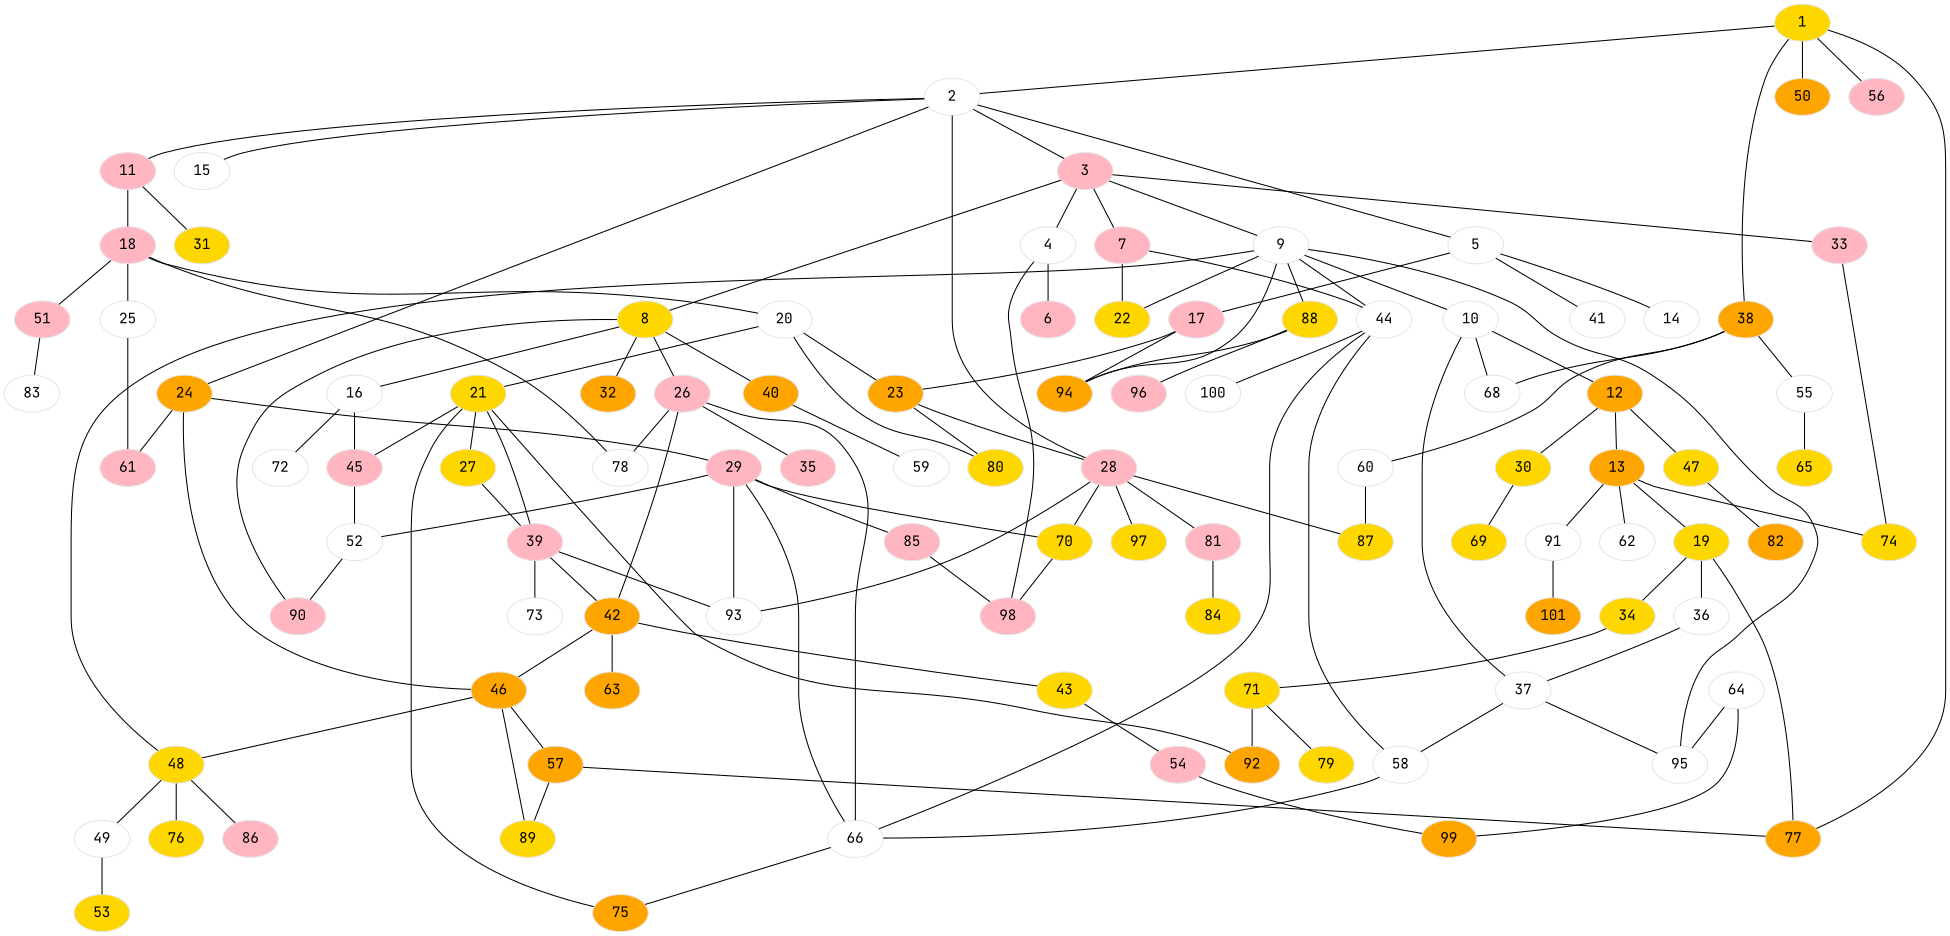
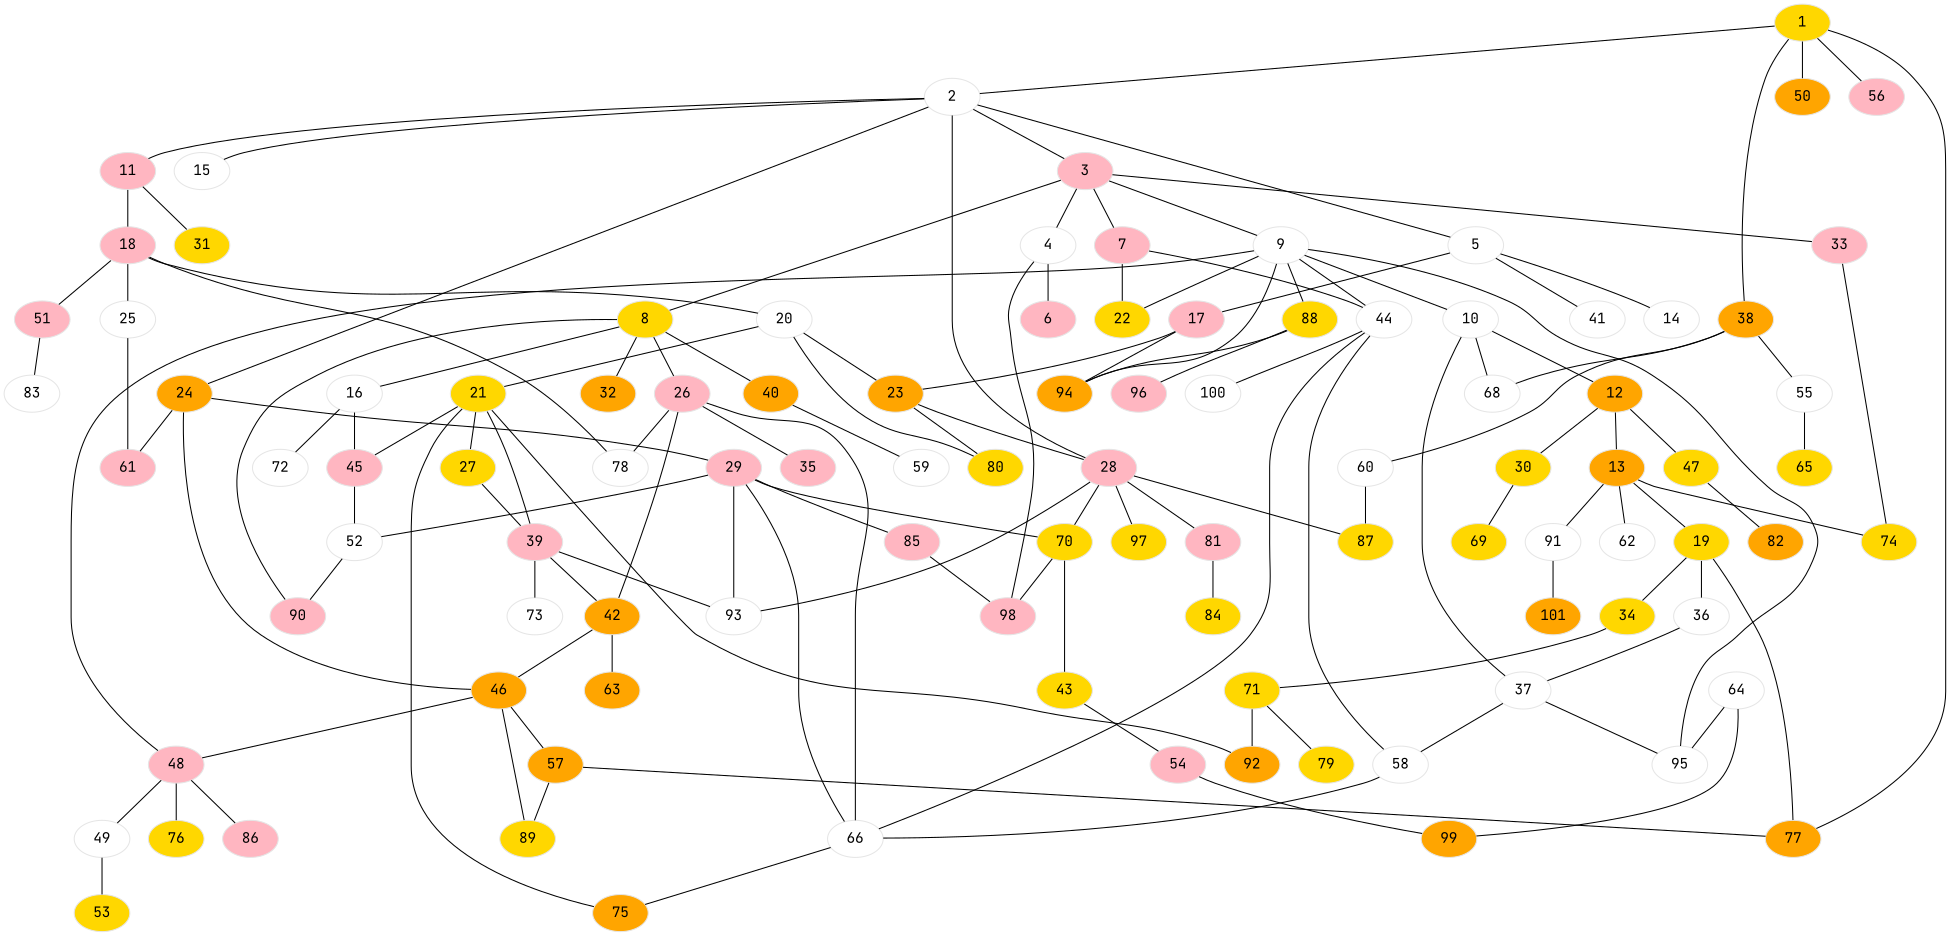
(837, 658) -> (1065, 616)
(176, 765) -> (176, 765)
